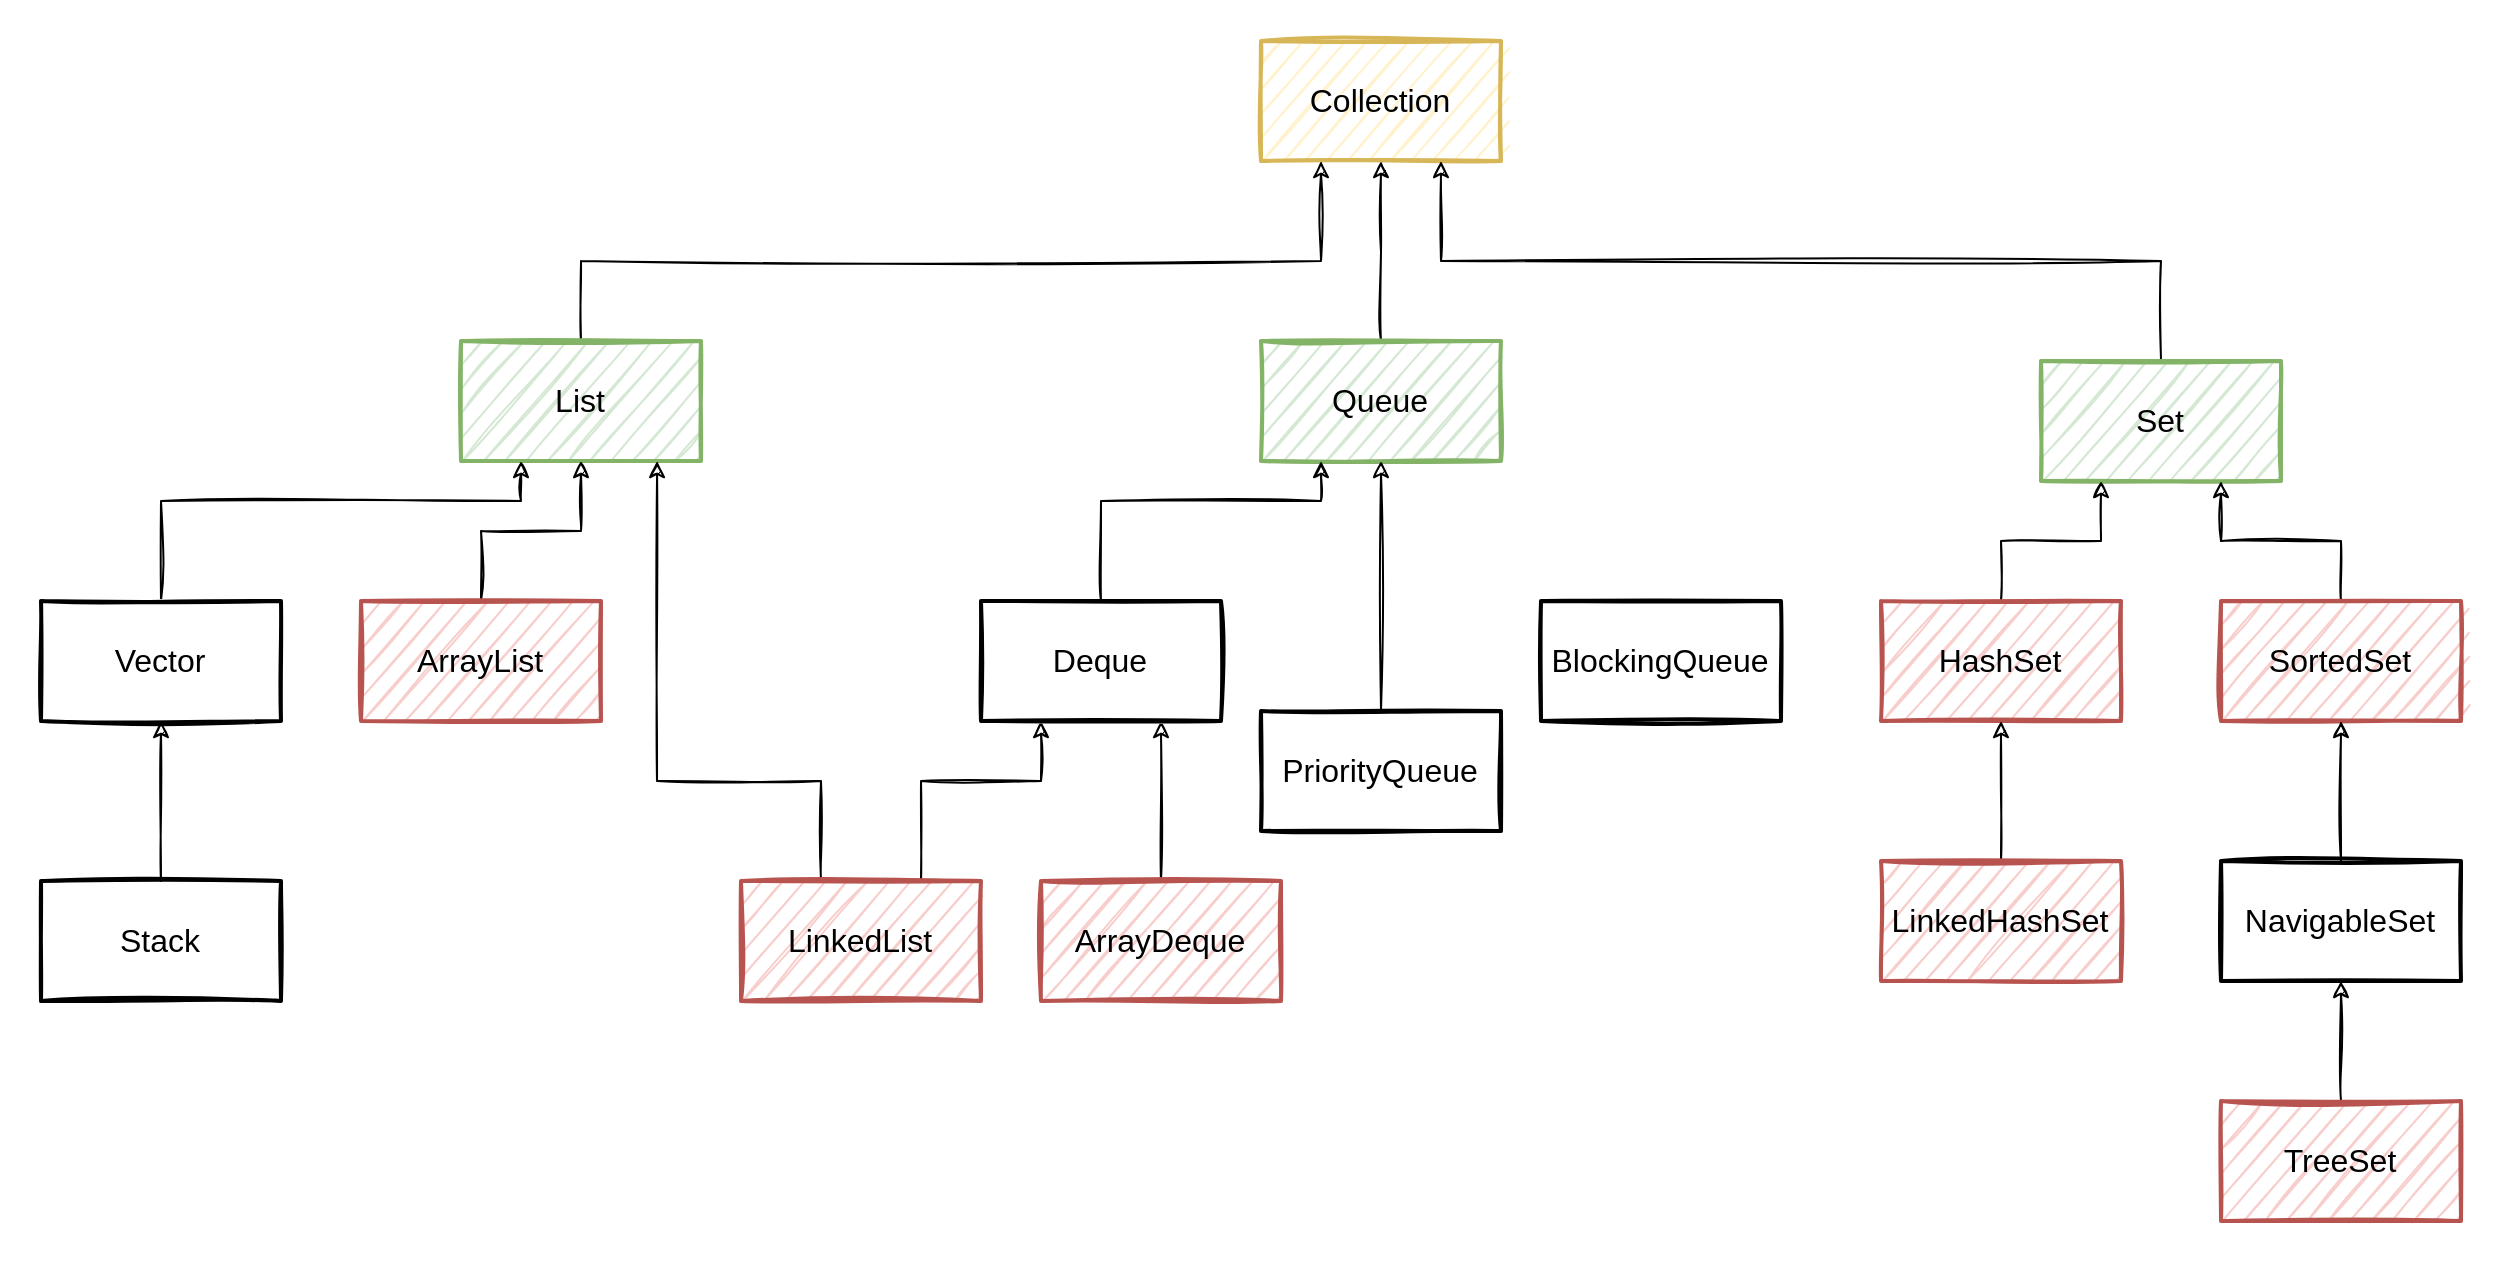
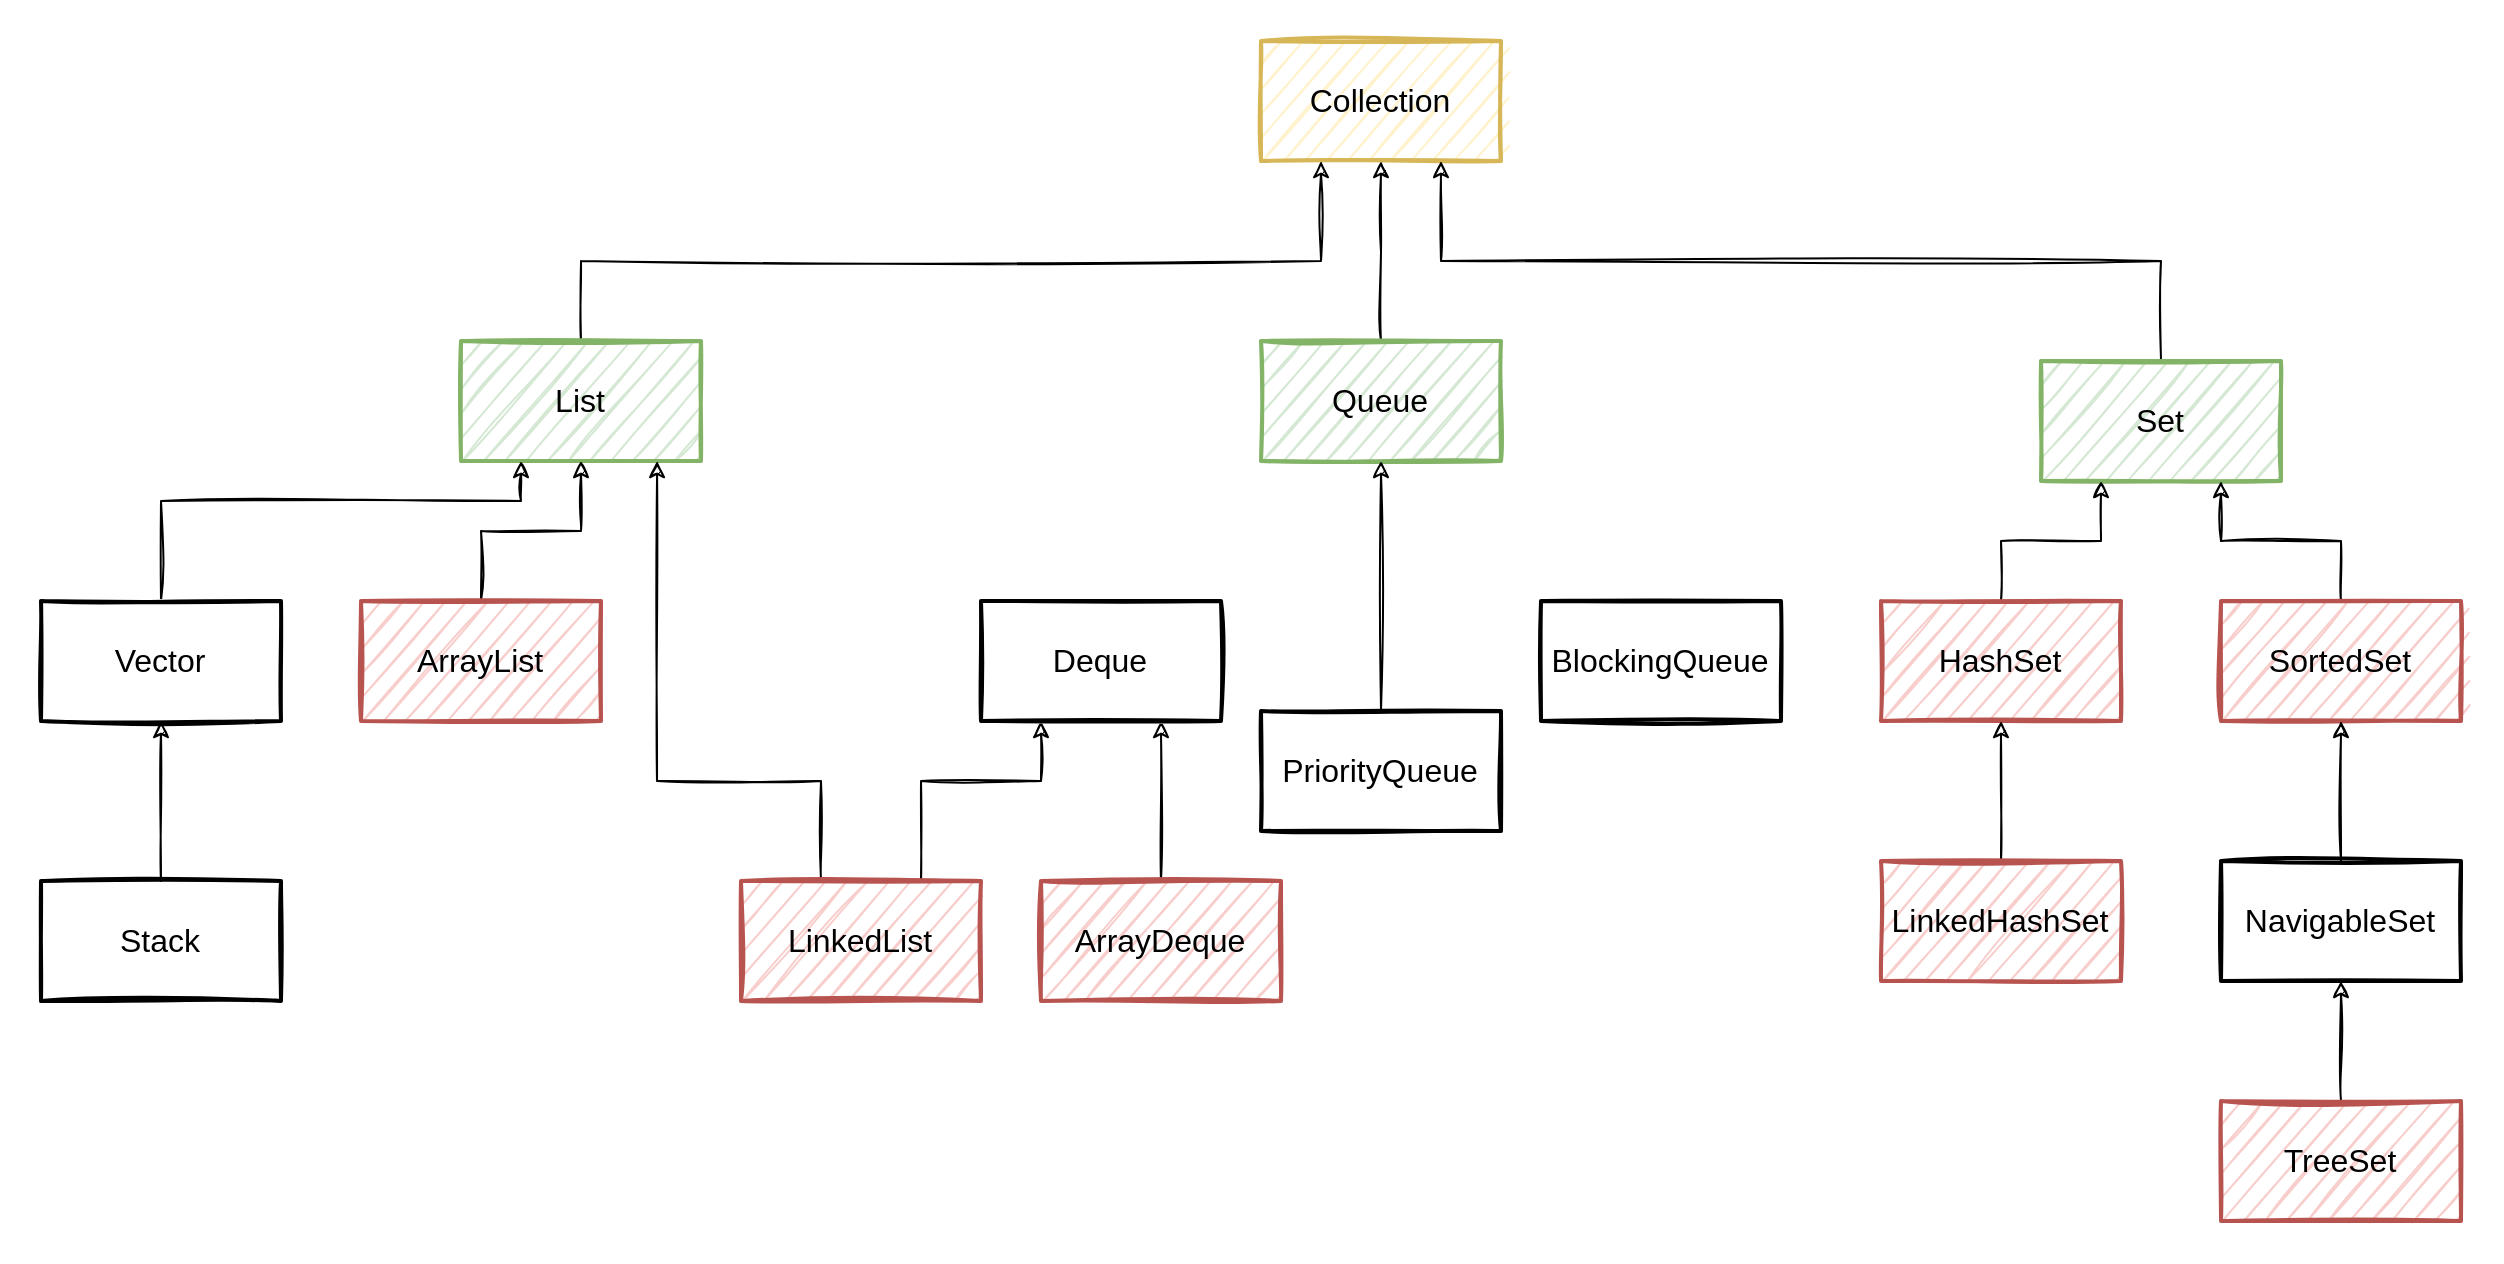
(1176, 501) -> none
